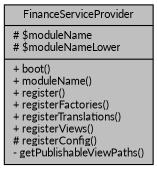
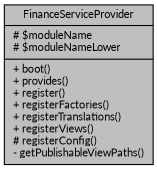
(53, 81) -> (41, 81)
